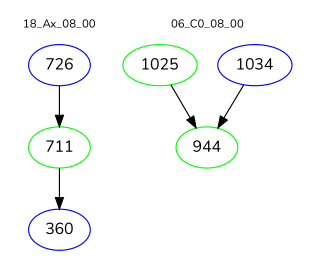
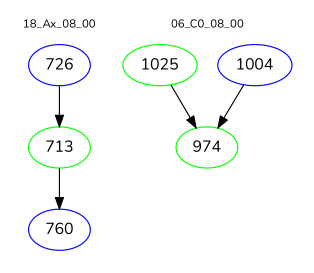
(255, 65) -> (255, 65)
(59, 147) -> (59, 147)
(207, 147) -> (207, 147)
(59, 230) -> (59, 230)
